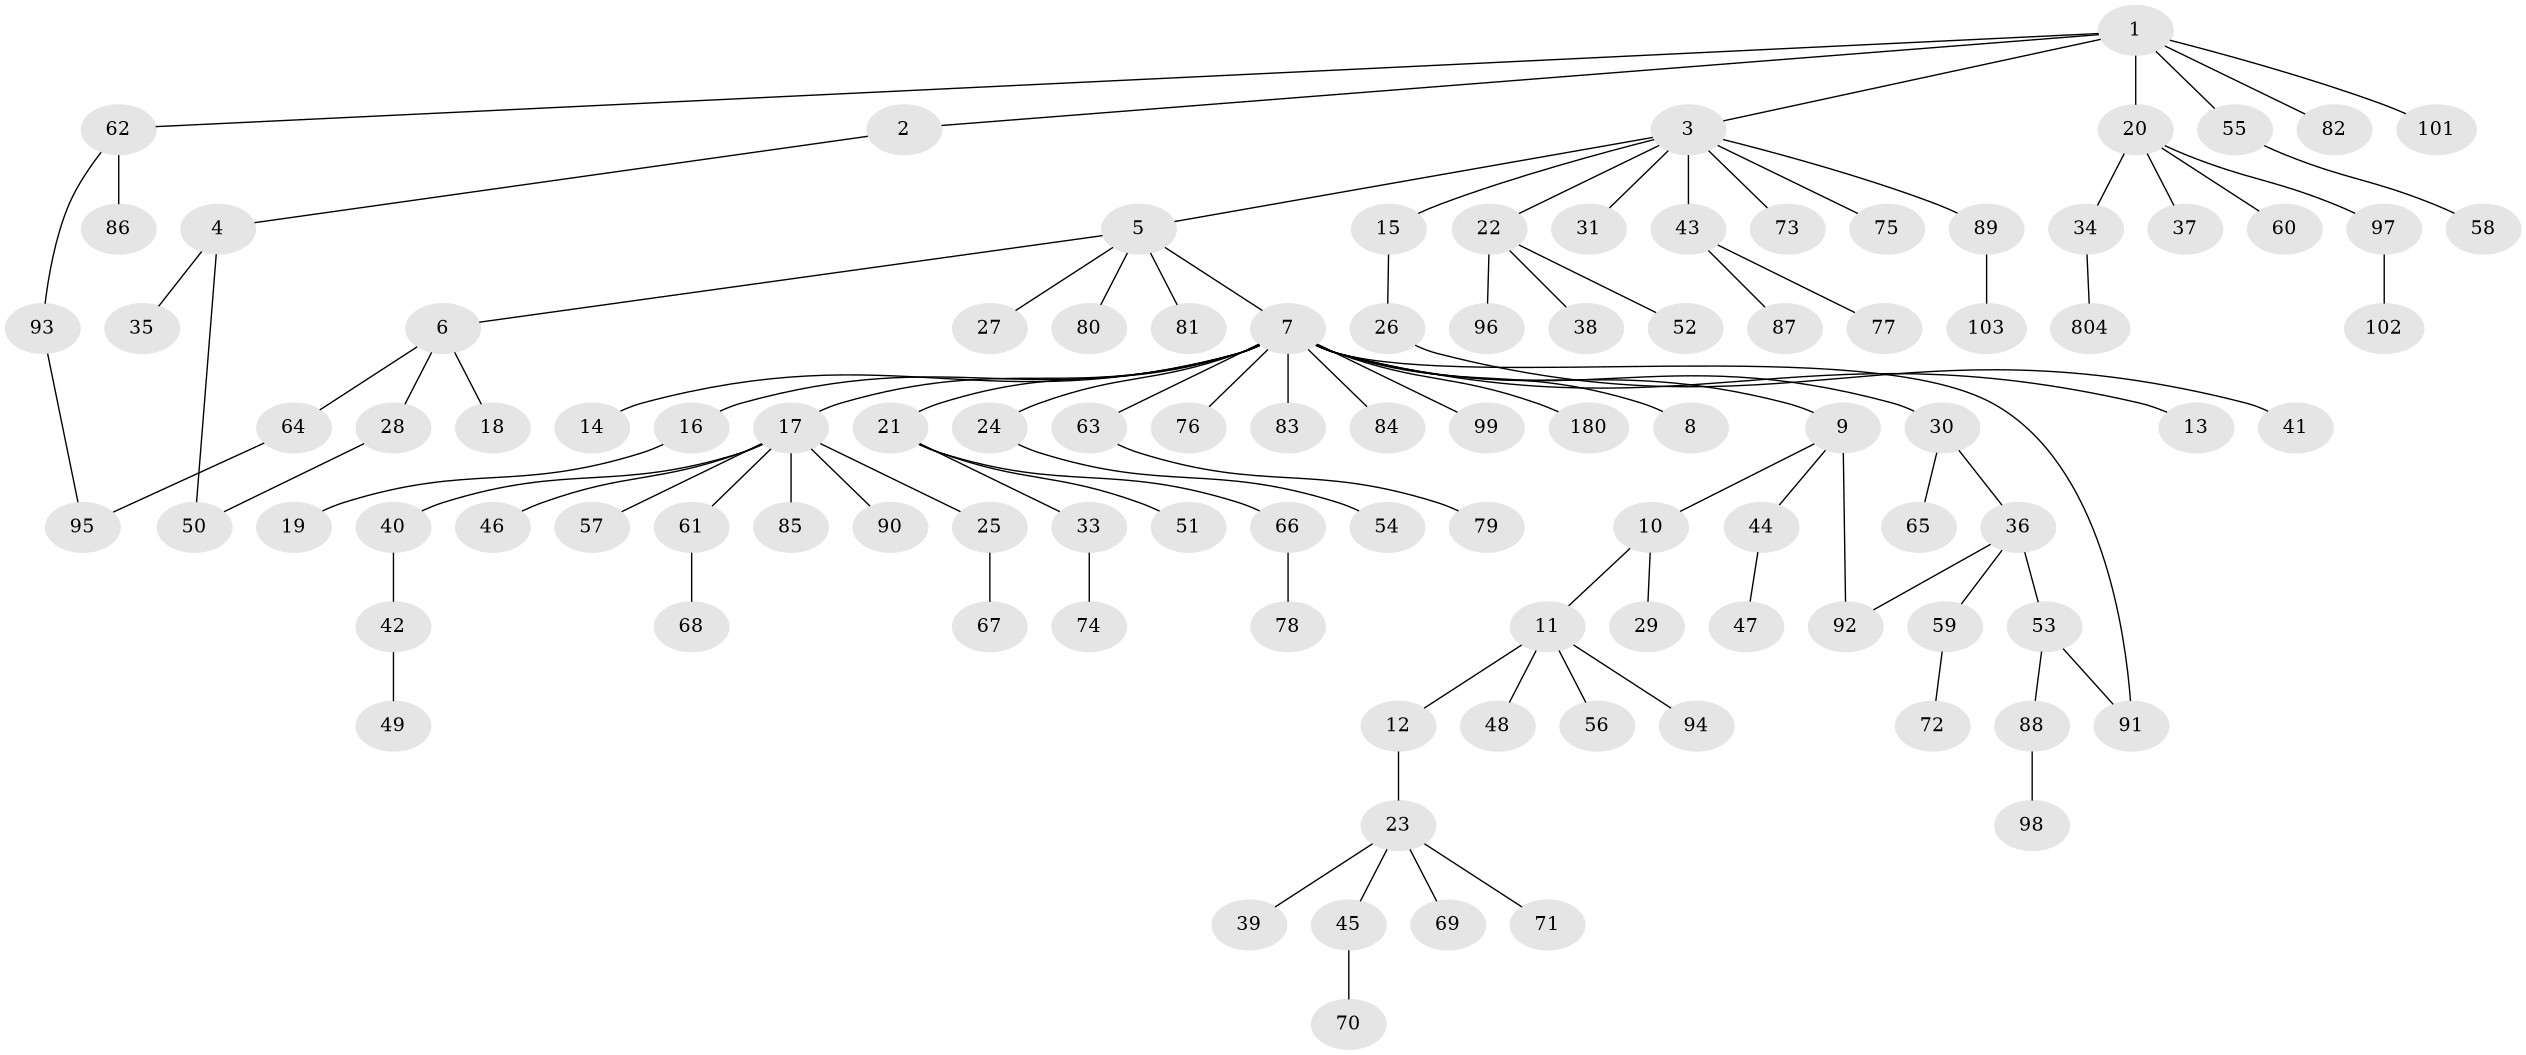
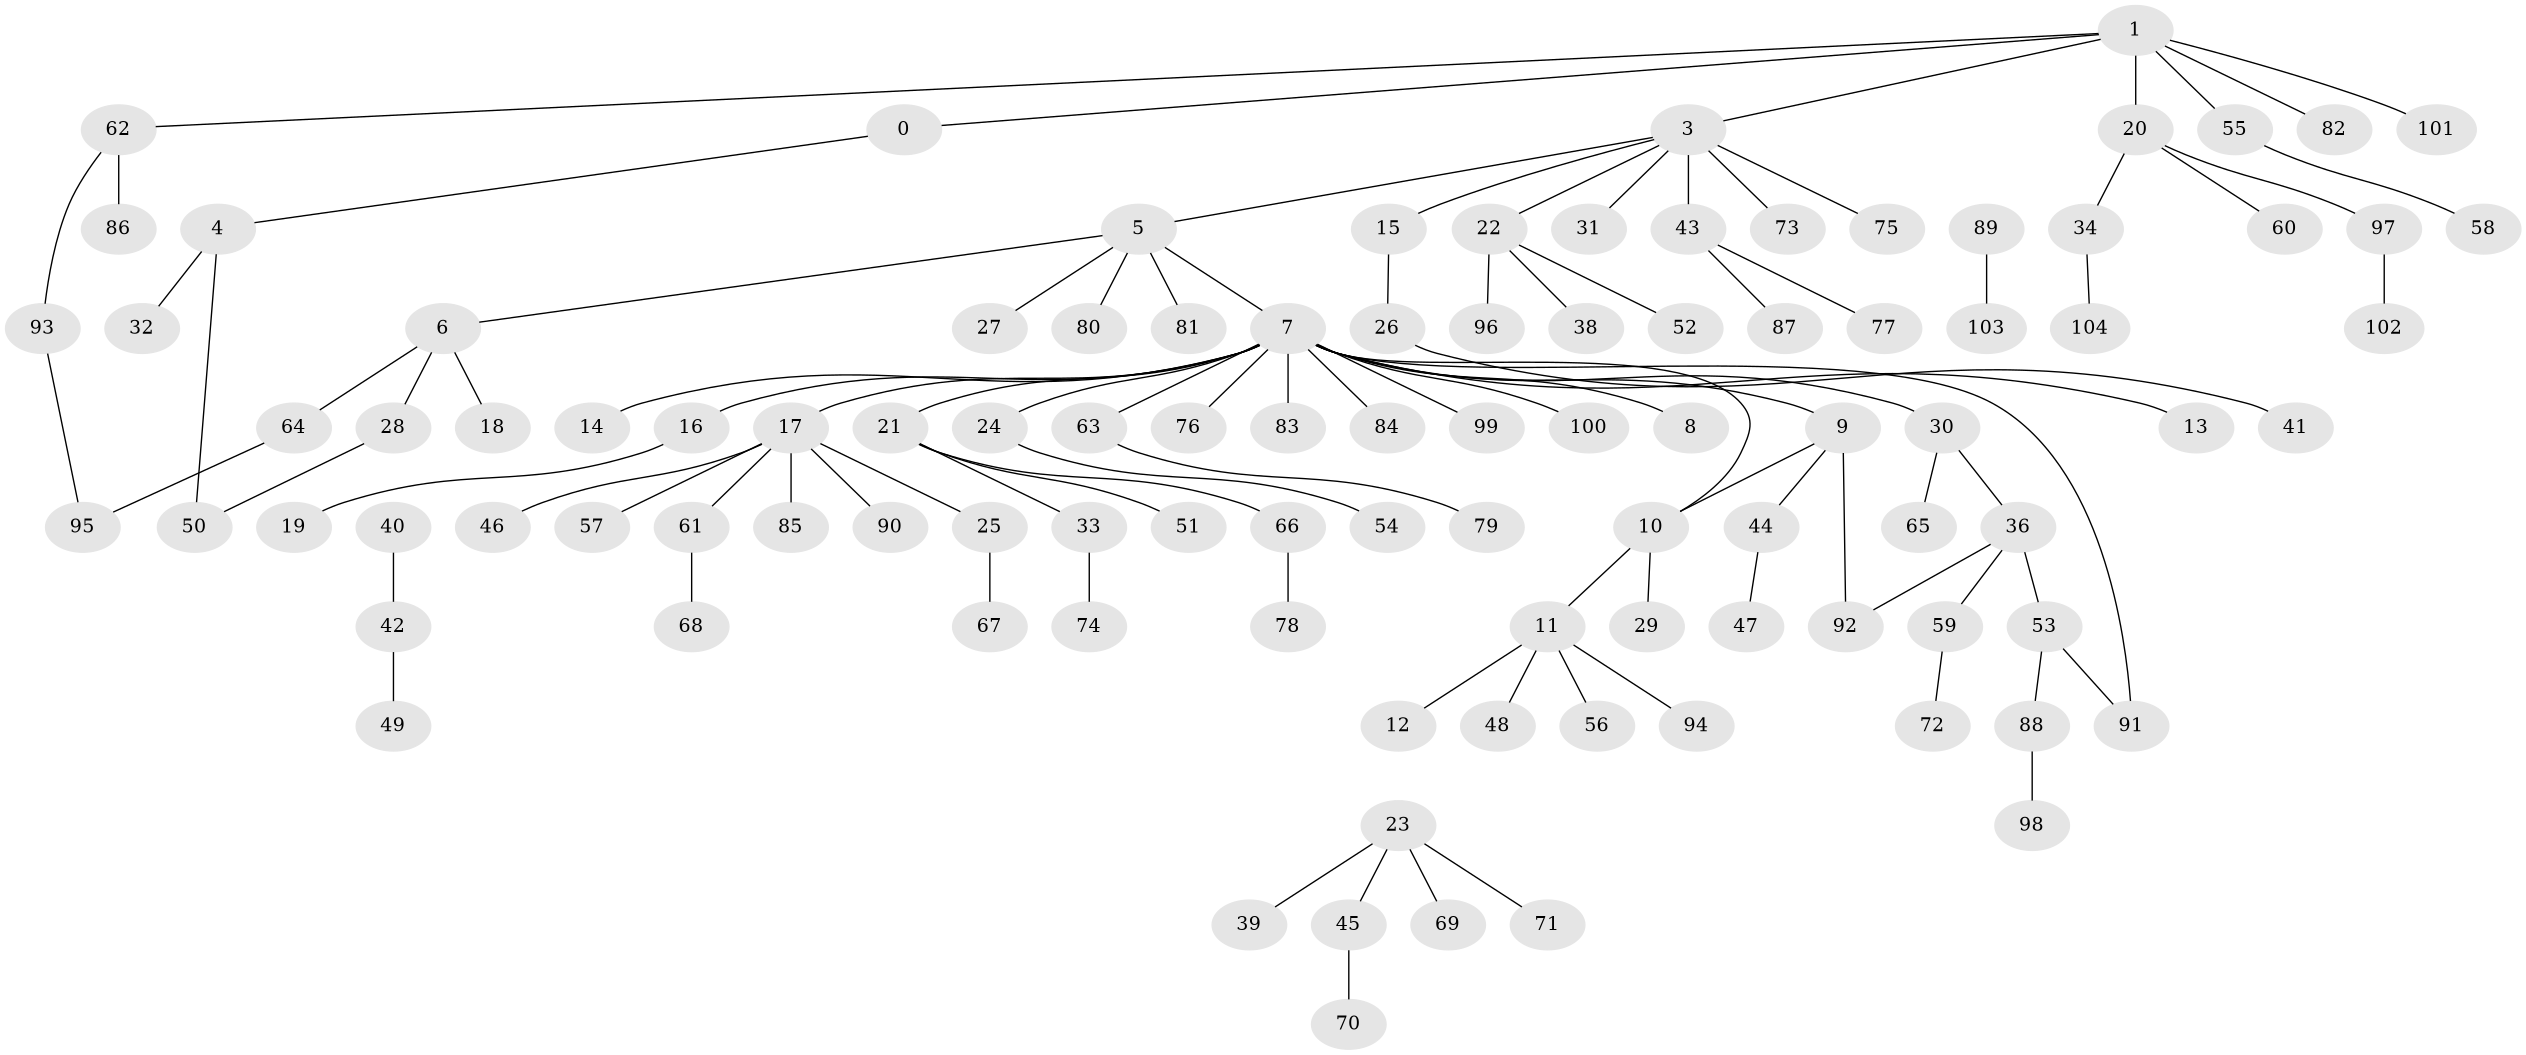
(904, 130) -> (904, 130)
(1842, 172) -> none
(2185, 229) -> none
(142, 329) -> (142, 329)
(2090, 329) -> (2090, 329)
none -> (1601, 364)
(1589, 428) -> (1589, 428)
(592, 478) -> none
(1399, 776) -> none
